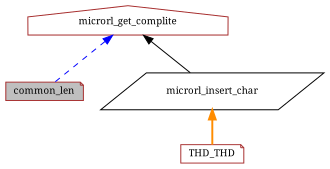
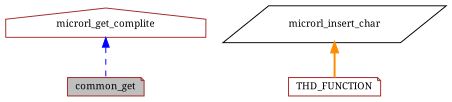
(171, 57) -> none
(45, 91) -> (106, 87)
(212, 154) -> (335, 87)
